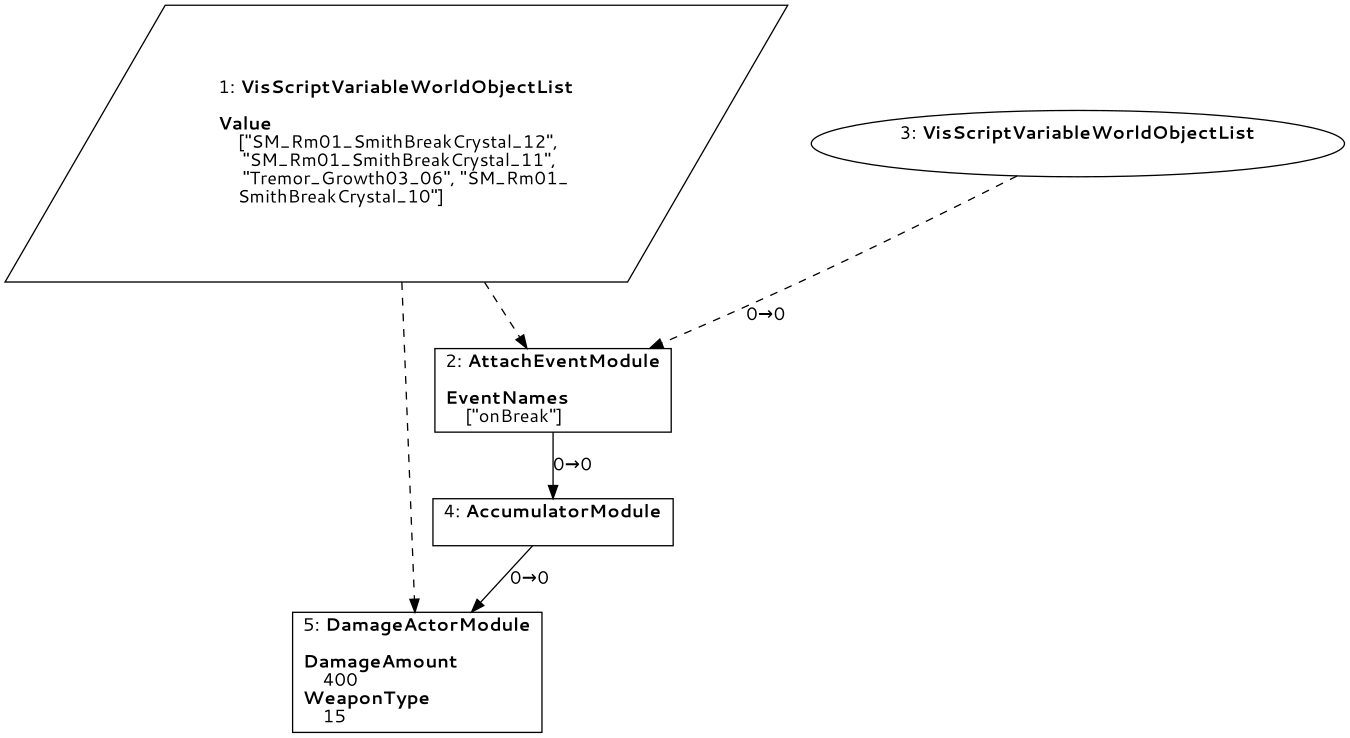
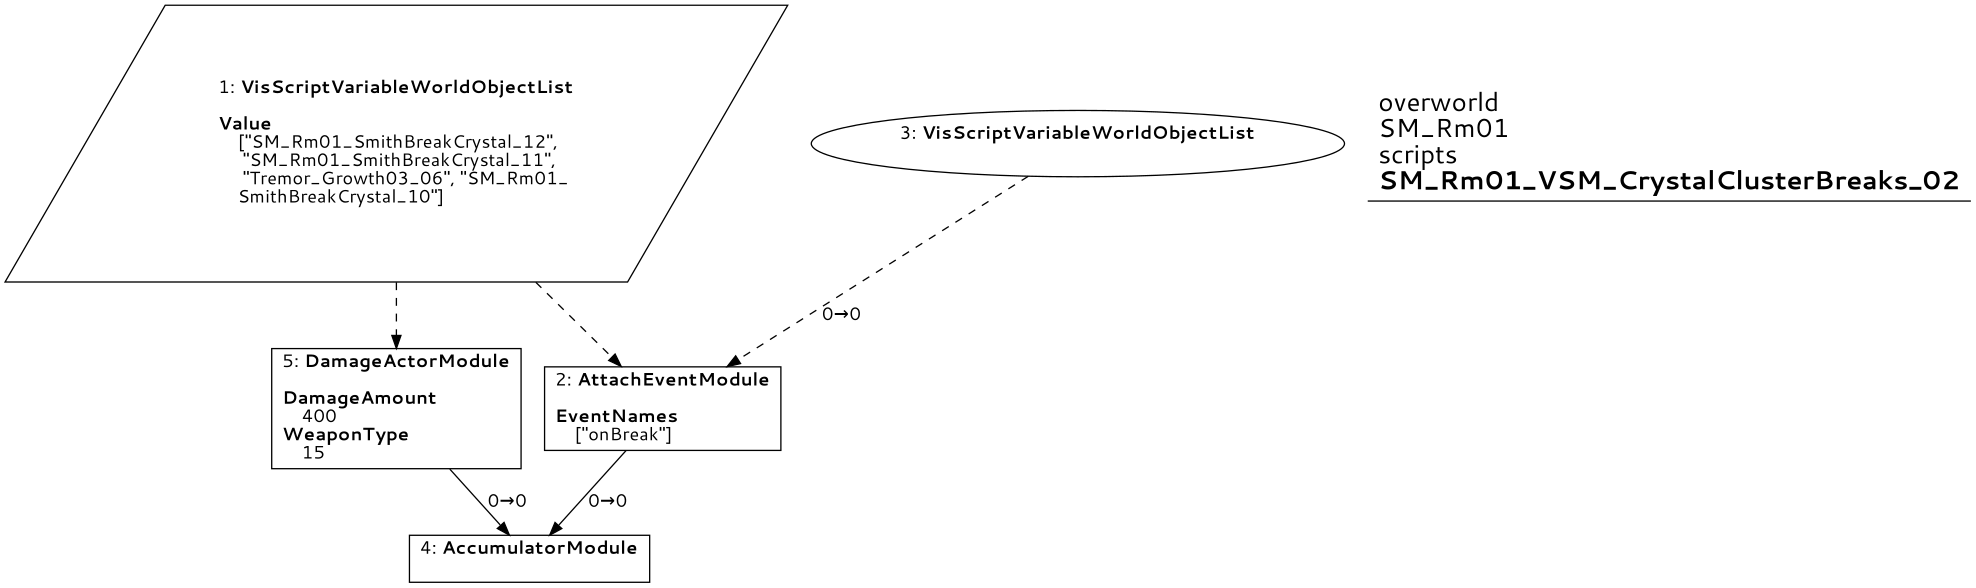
none -> (1669, 144)
(507, 574) -> (475, 497)
